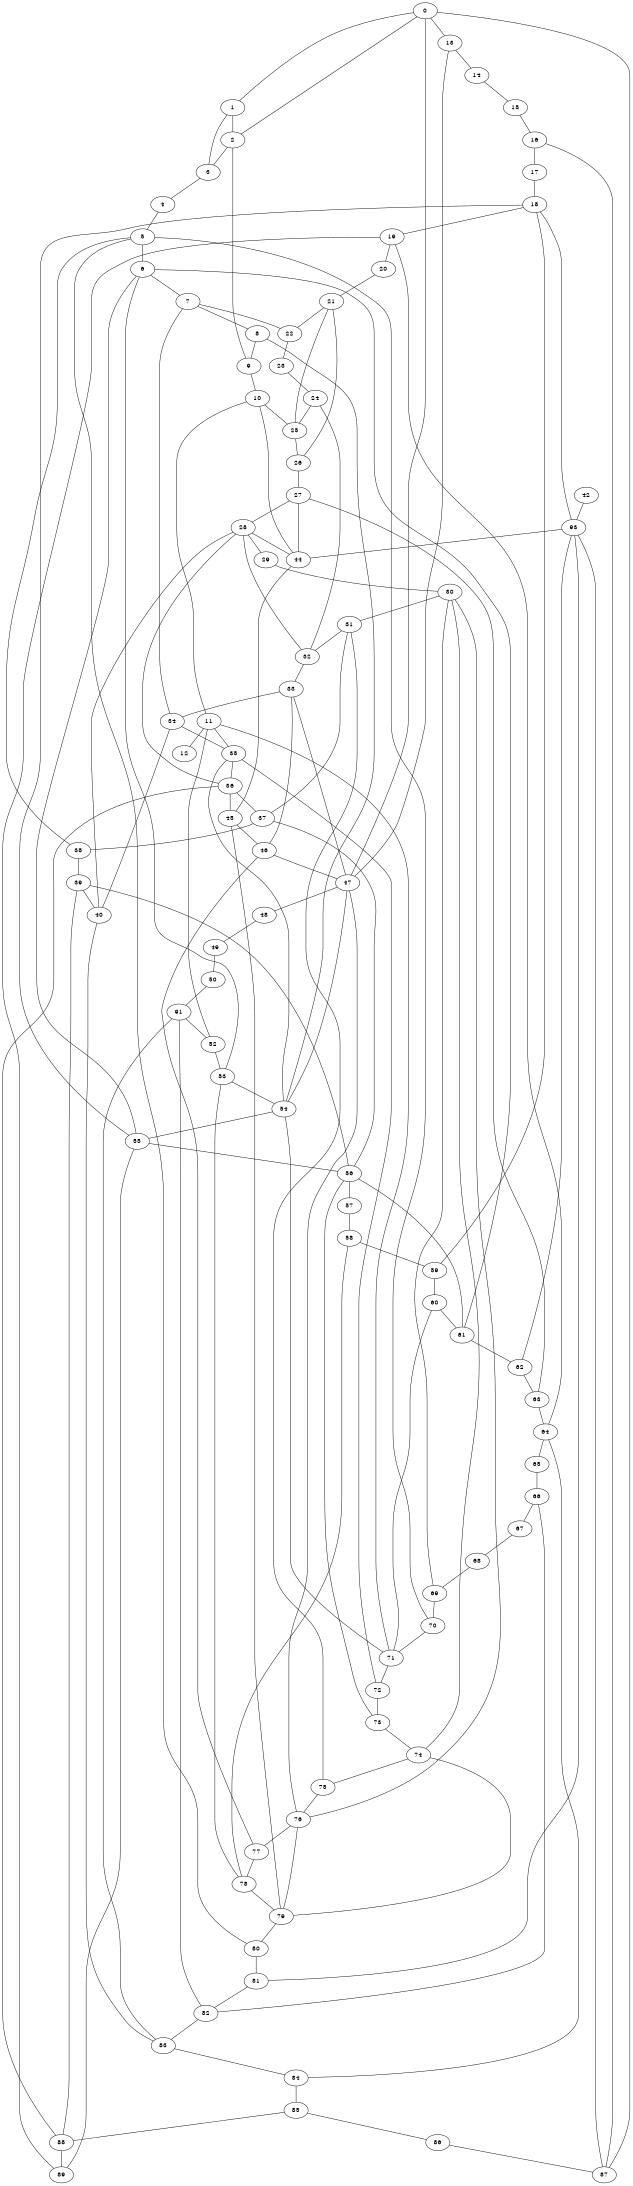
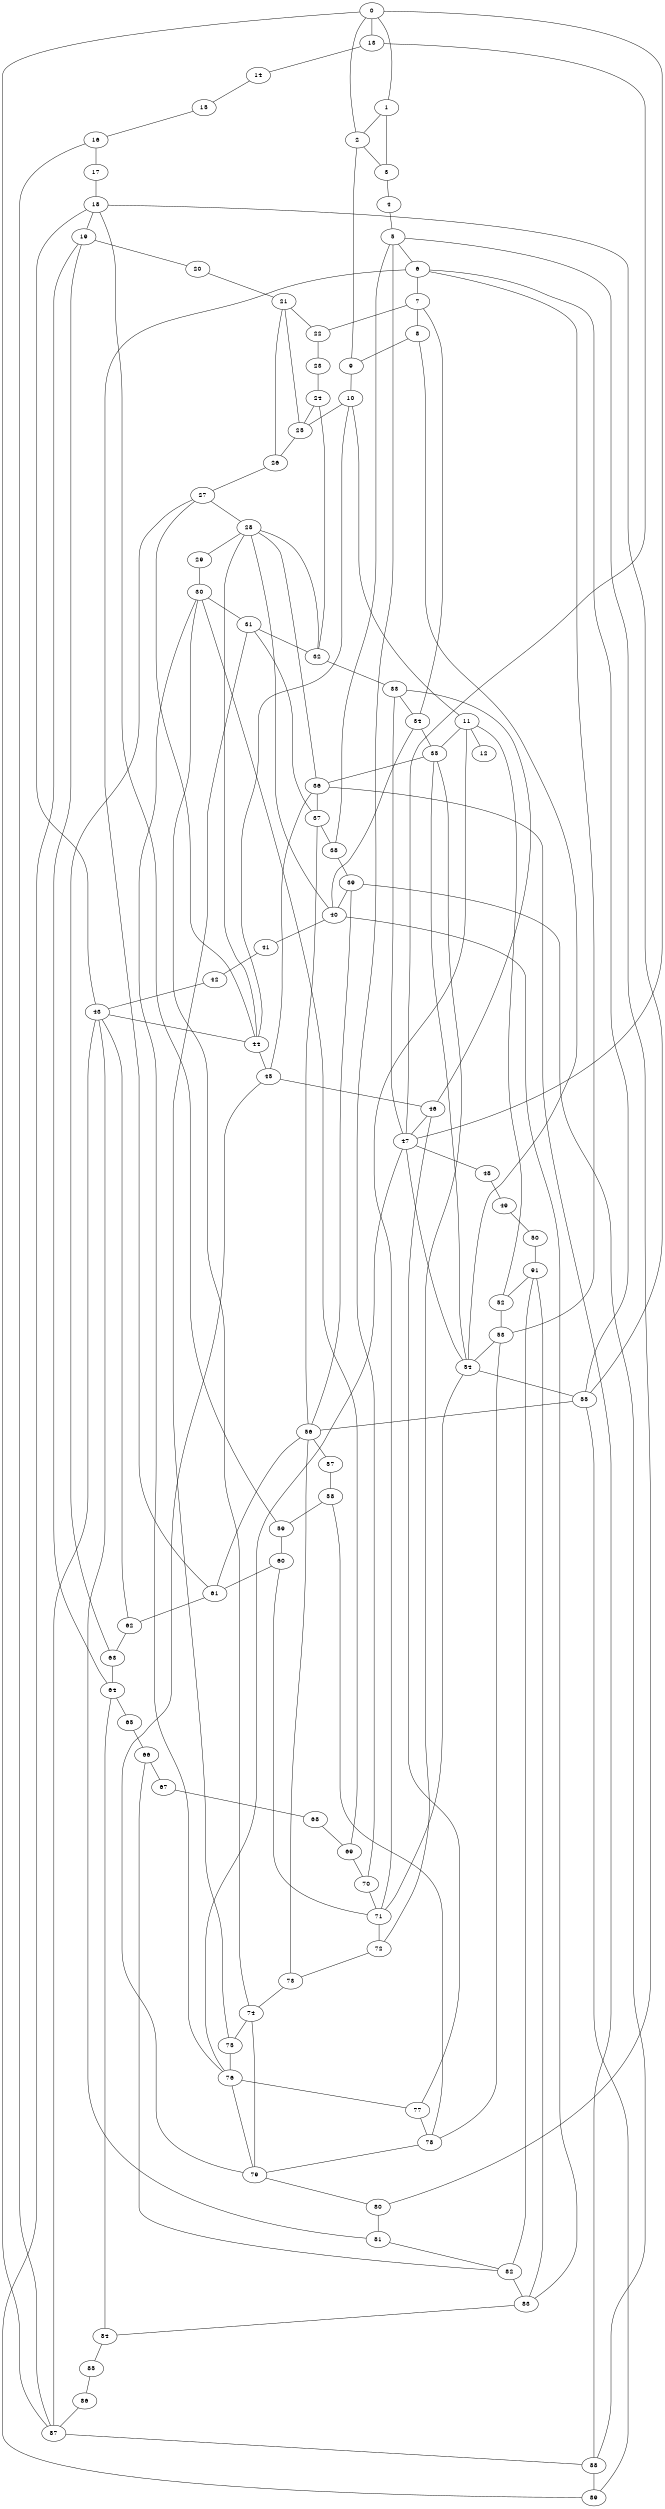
(574, 528) -> (97, 1012)
none -> (266, 947)
(179, 2126) -> (324, 2449)
